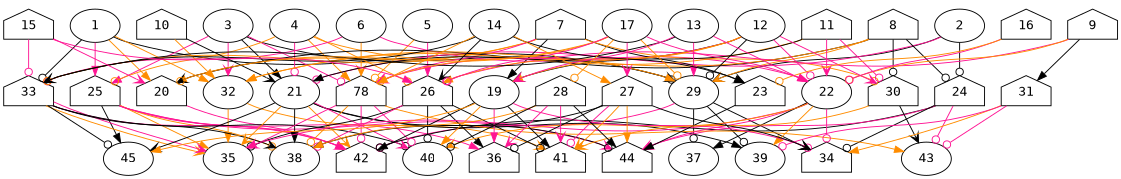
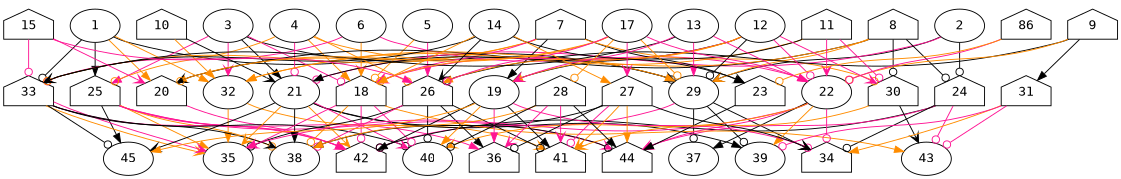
(1026, 26) -> (1026, 26)
(95, 54) -> (95, 54)
(759, 59) -> (759, 59)
(361, 92) -> (361, 92)
